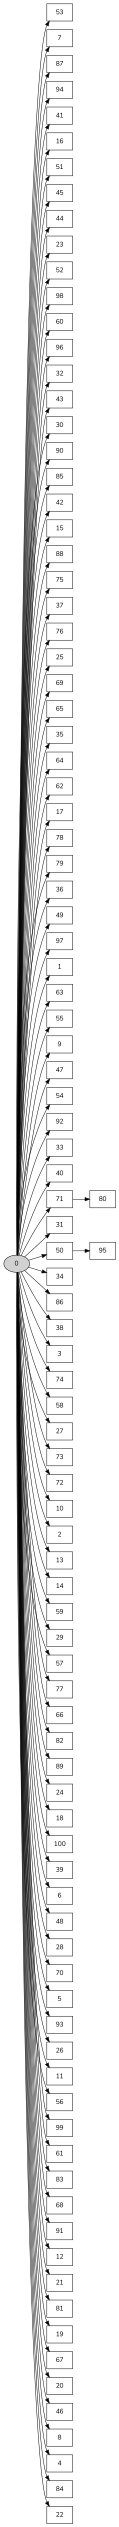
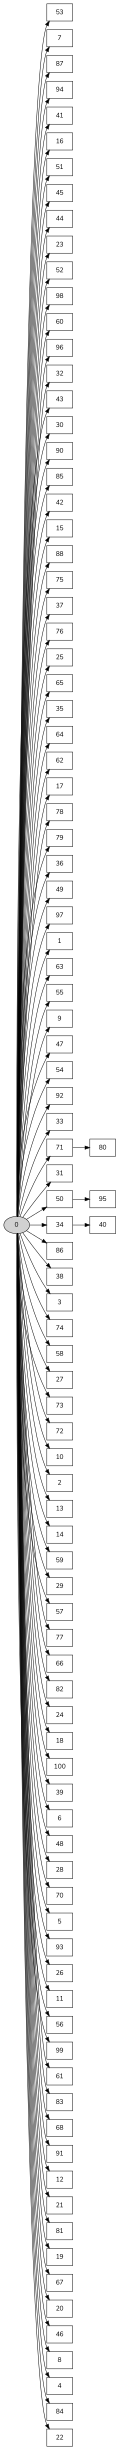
(60, 683) -> none
(31, 1219) -> (79, 1225)
(60, 1767) -> none
